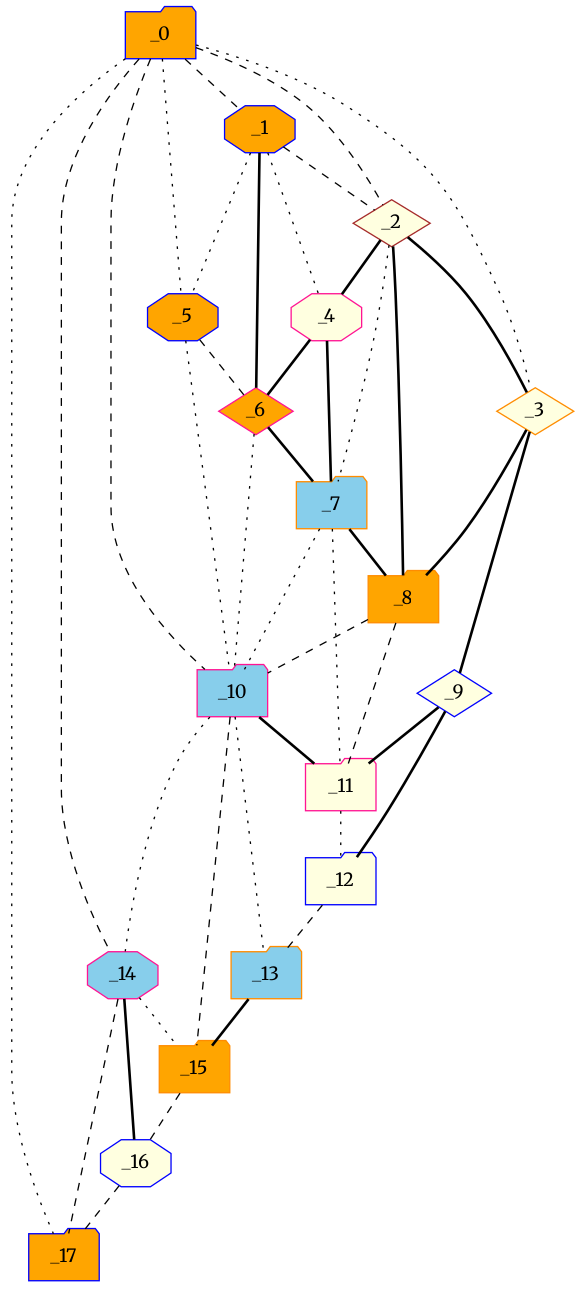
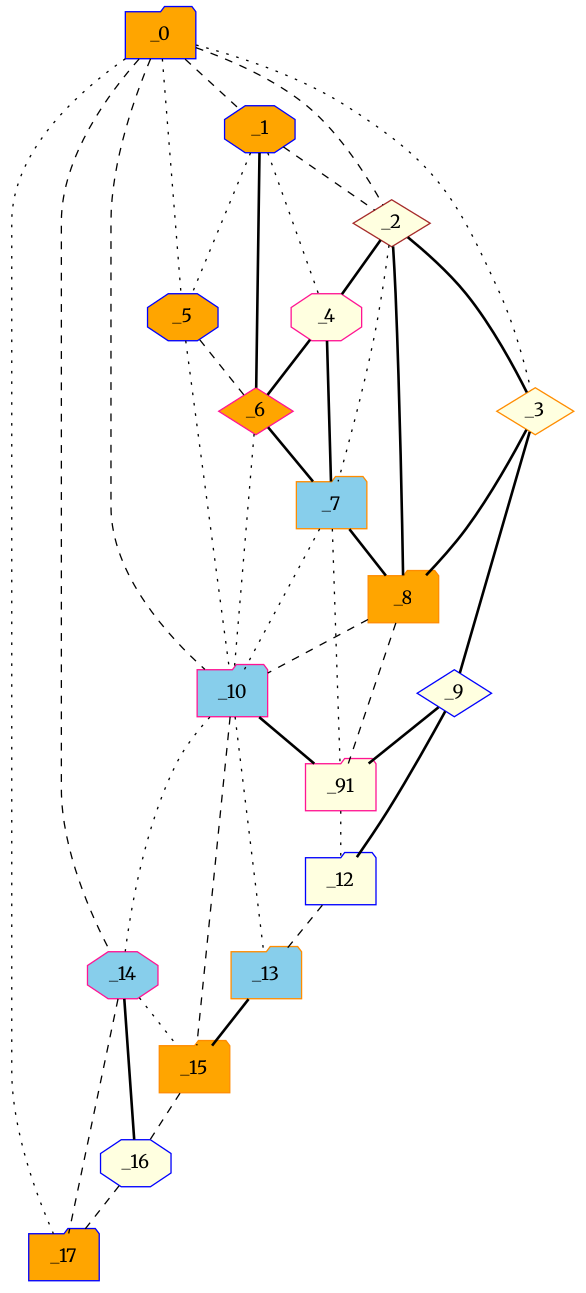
(341, 787) -> (341, 787)
